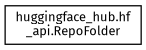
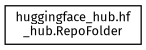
(73, 25) -> (73, 25)
